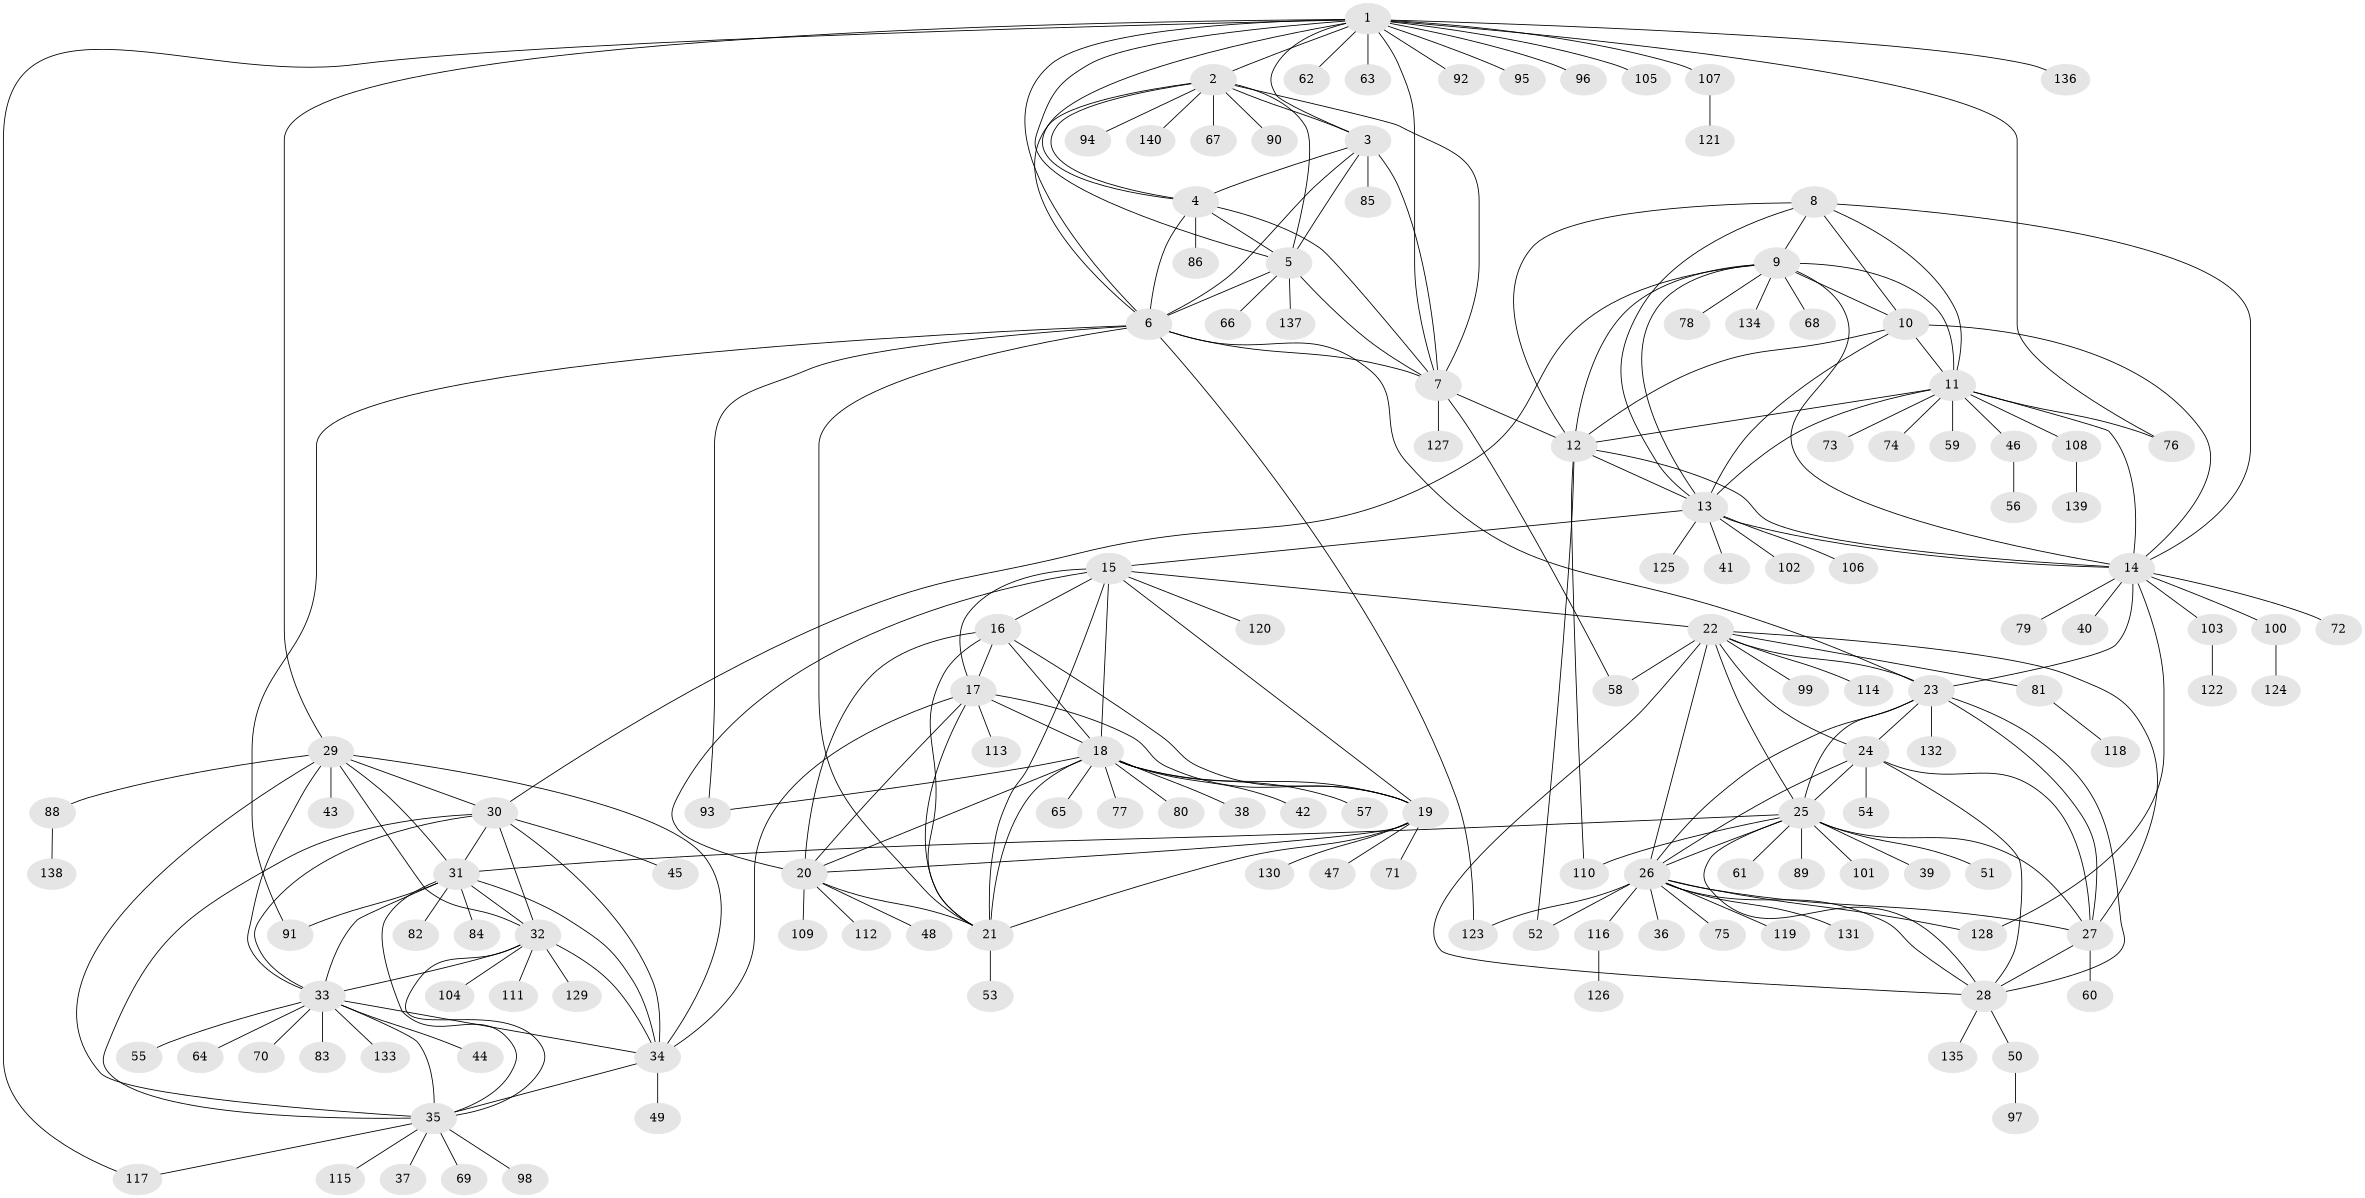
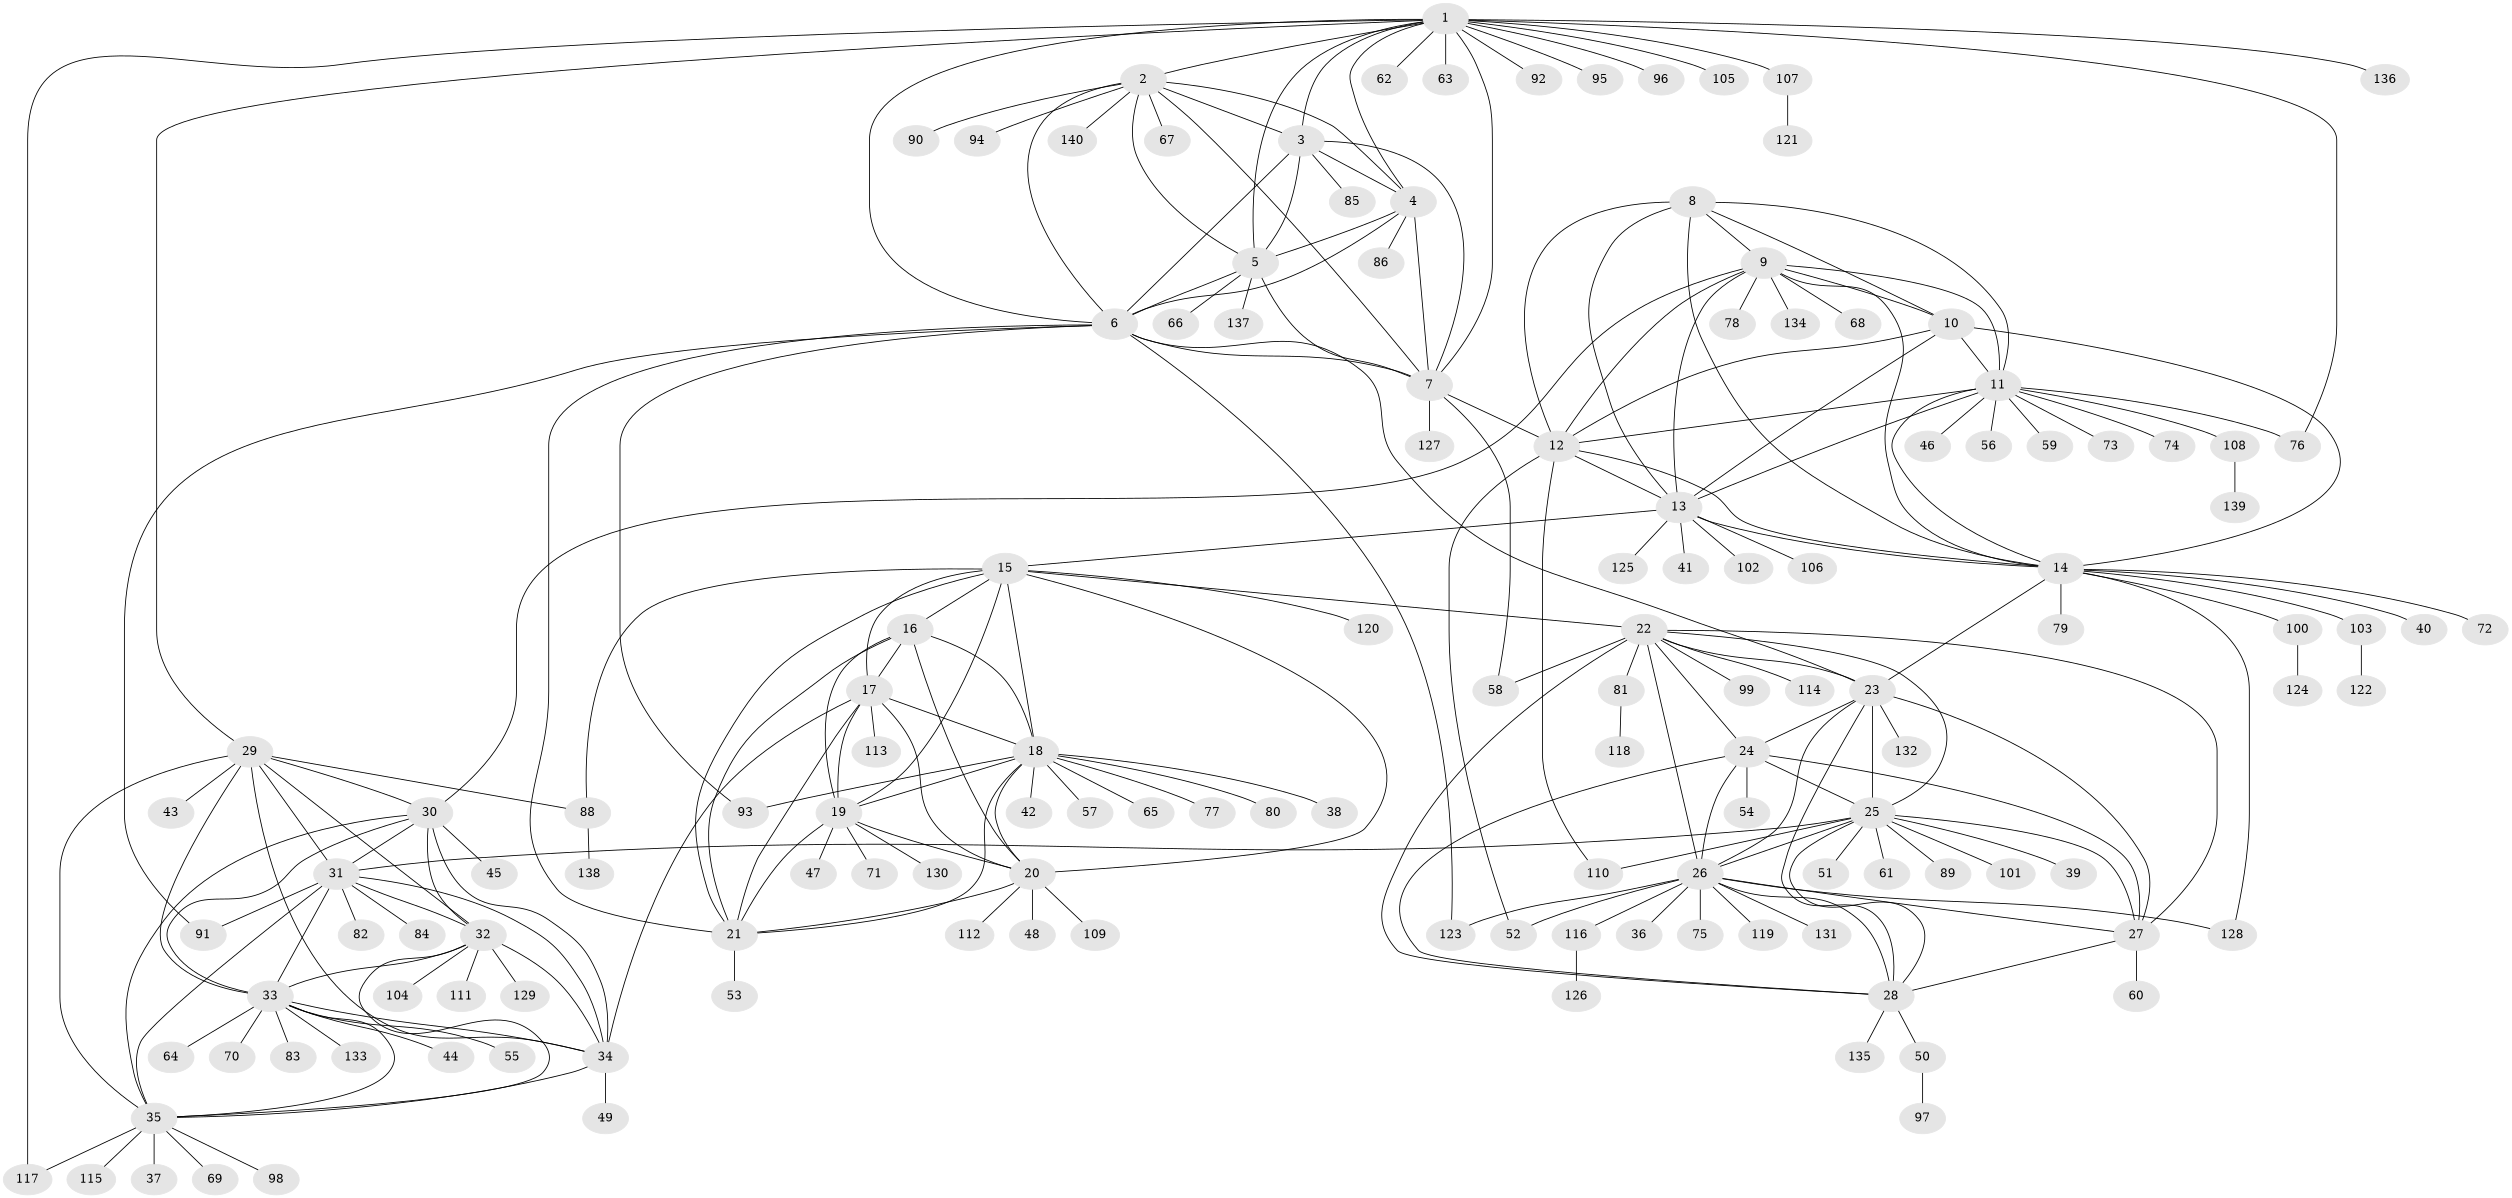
(2014, 477) -> (1993, 416)
none -> (711, 587)
